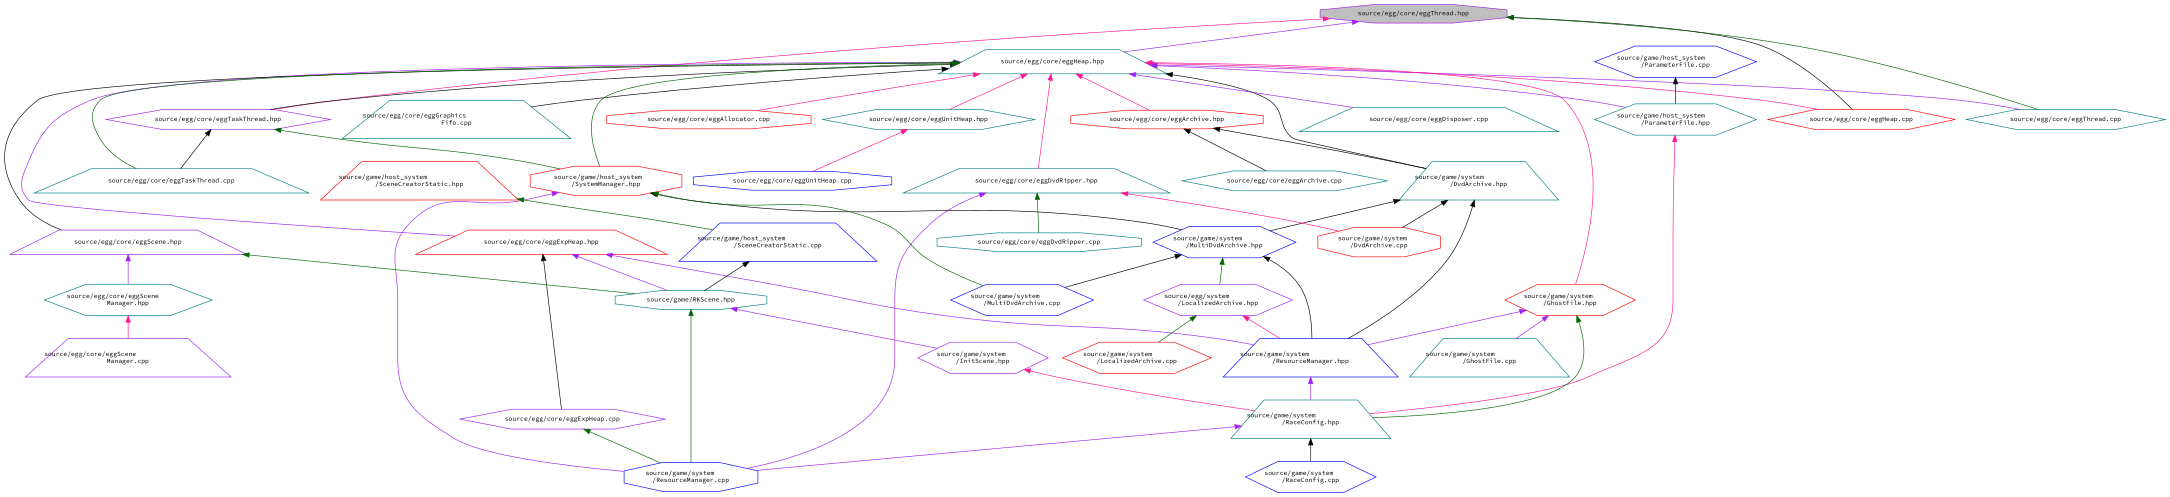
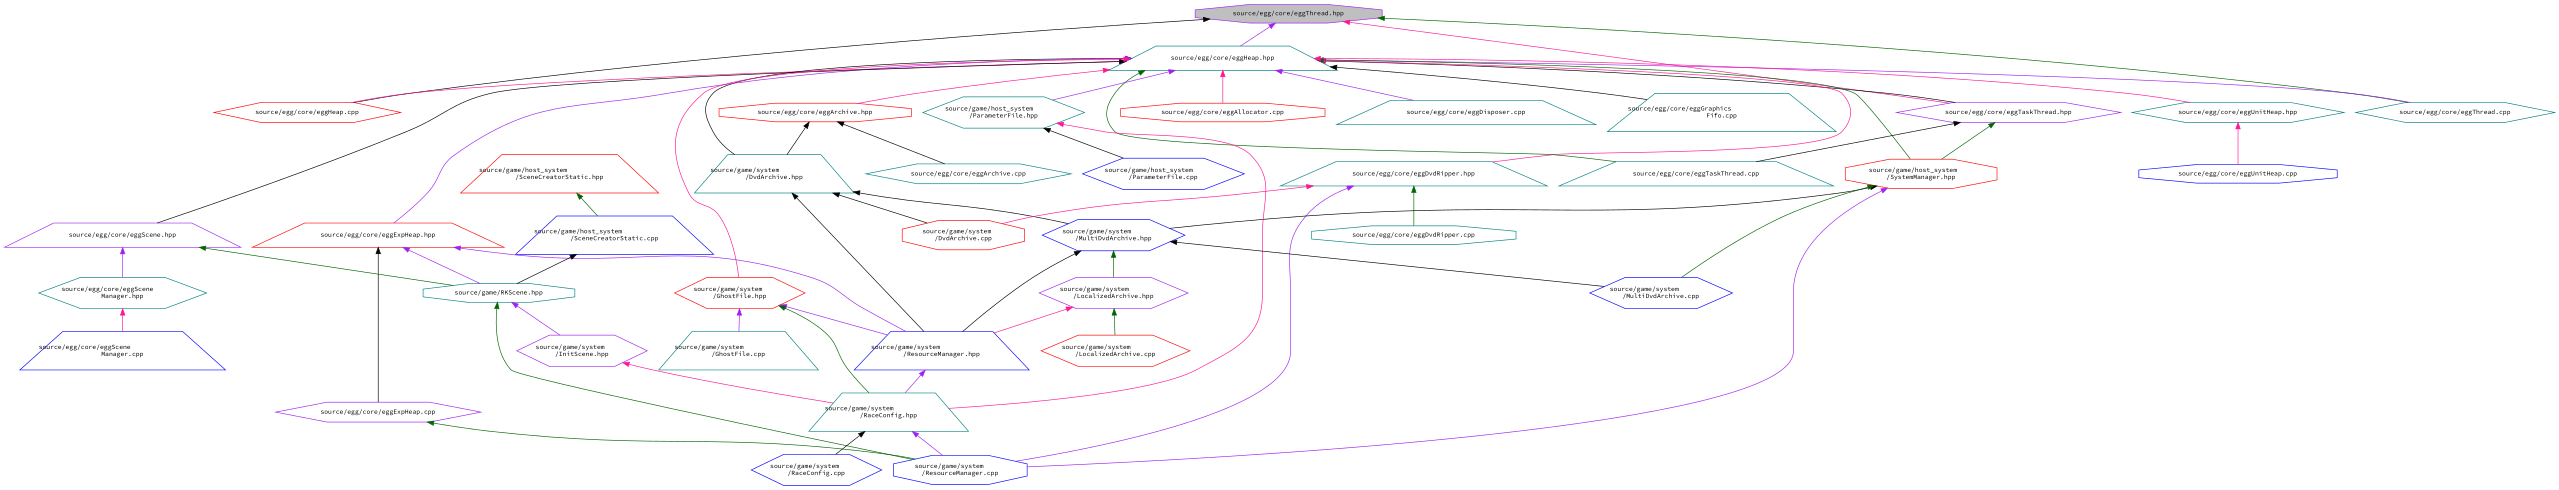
(1676, 95) -> (1087, 144)
(1218, 300) -> (1114, 293)
(128, 358) -> (123, 351)
